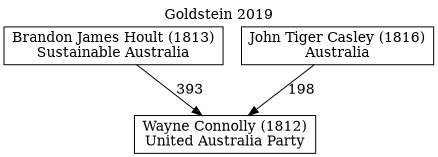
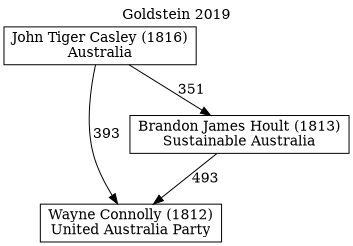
none -> (166, 88)
(190, 90) -> (206, 179)
(302, 90) -> (107, 134)
